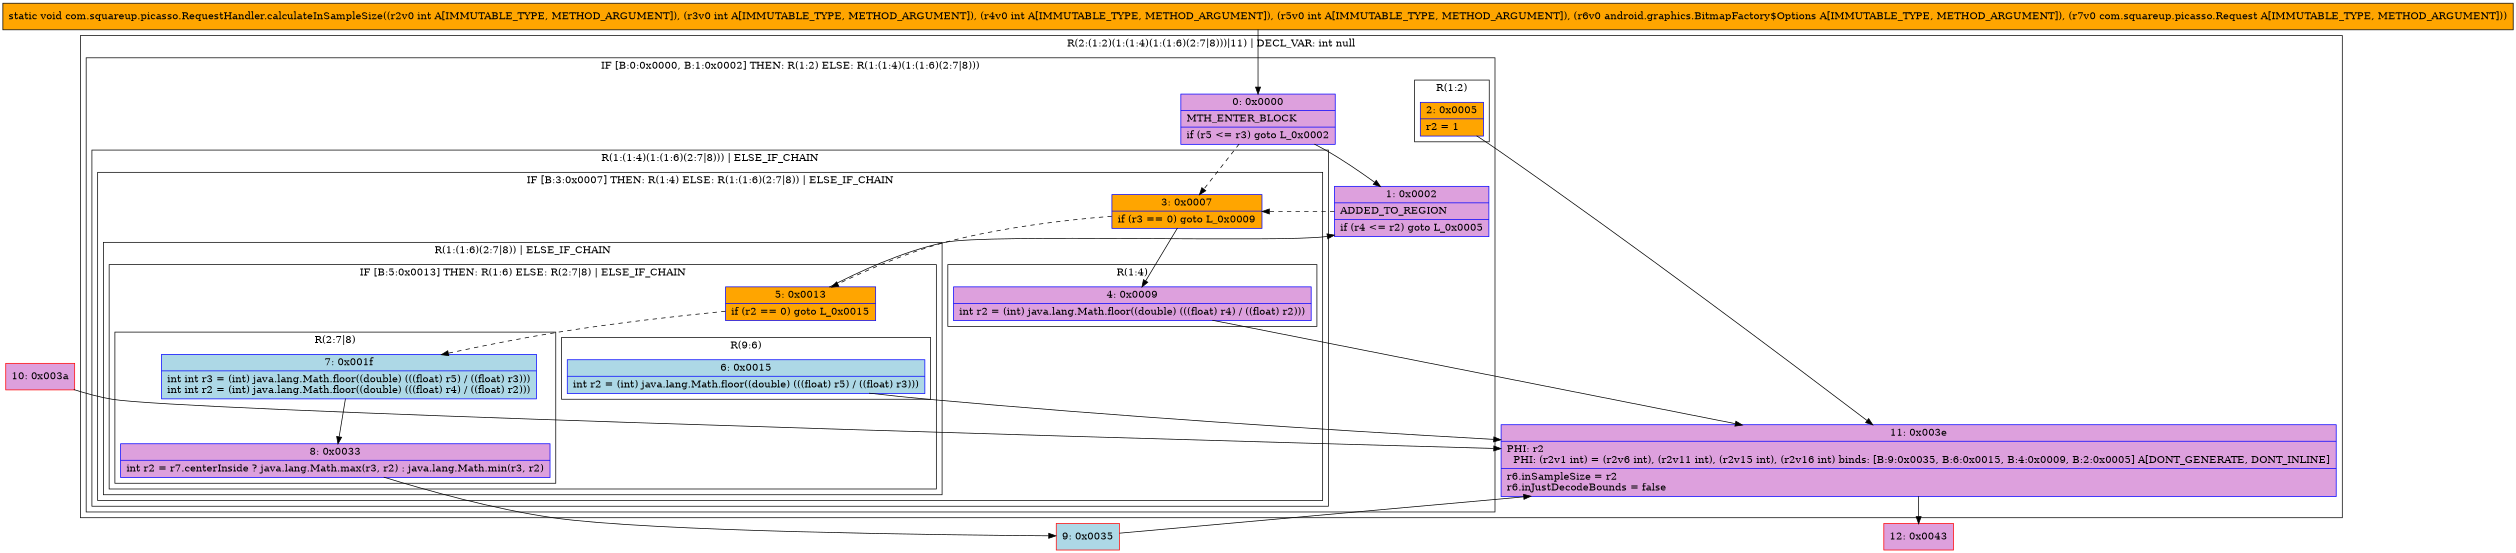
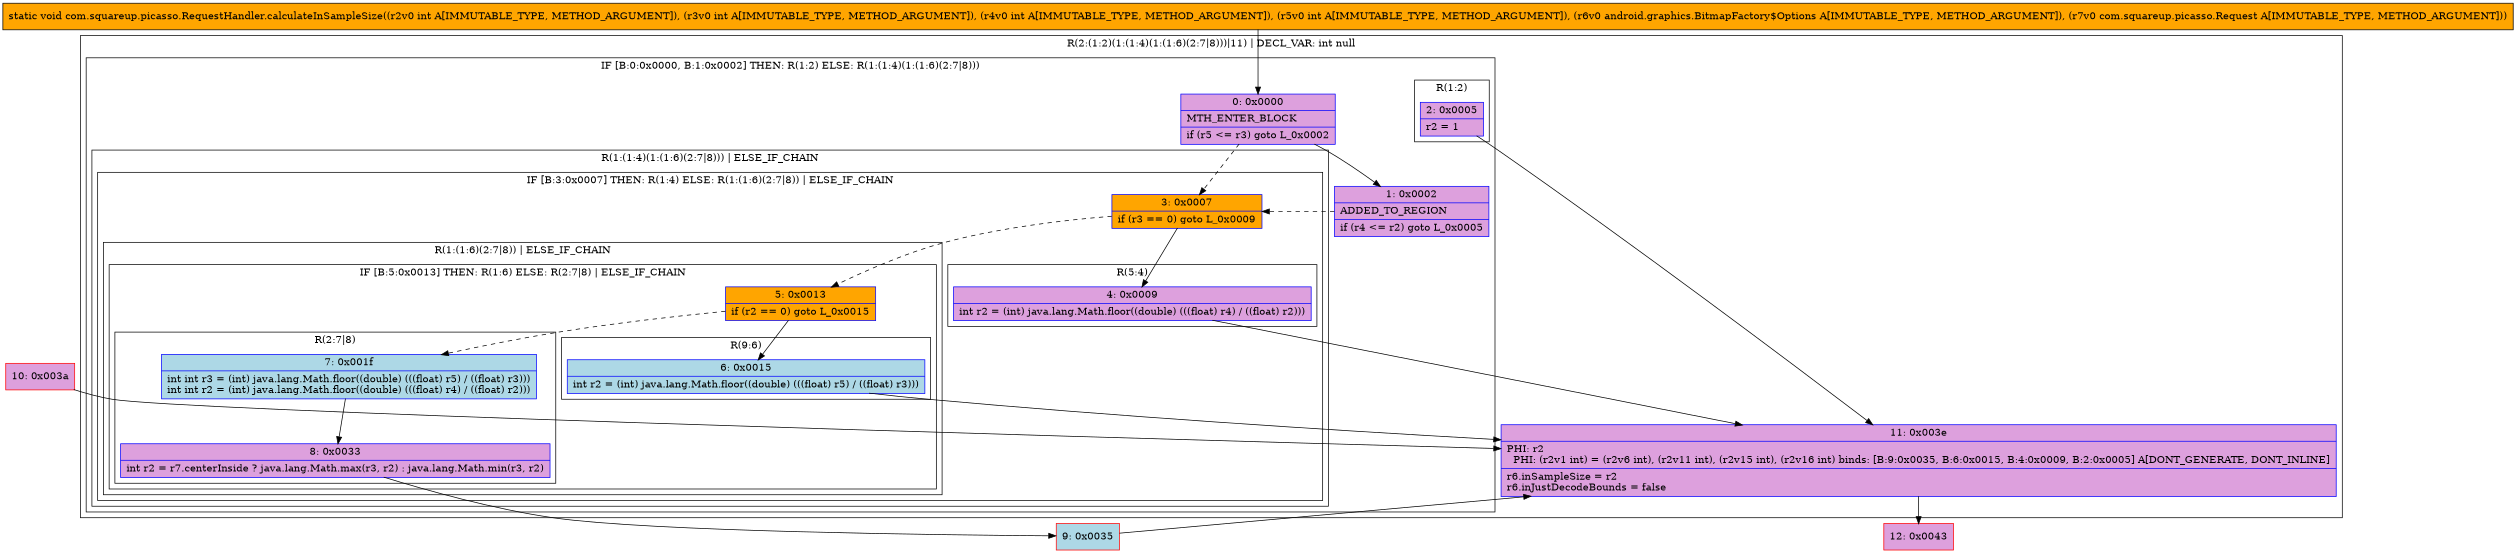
(1452, 119) -> (1452, 119)
(1074, 238) -> (779, 333)
(1132, 273) -> (1132, 273)
